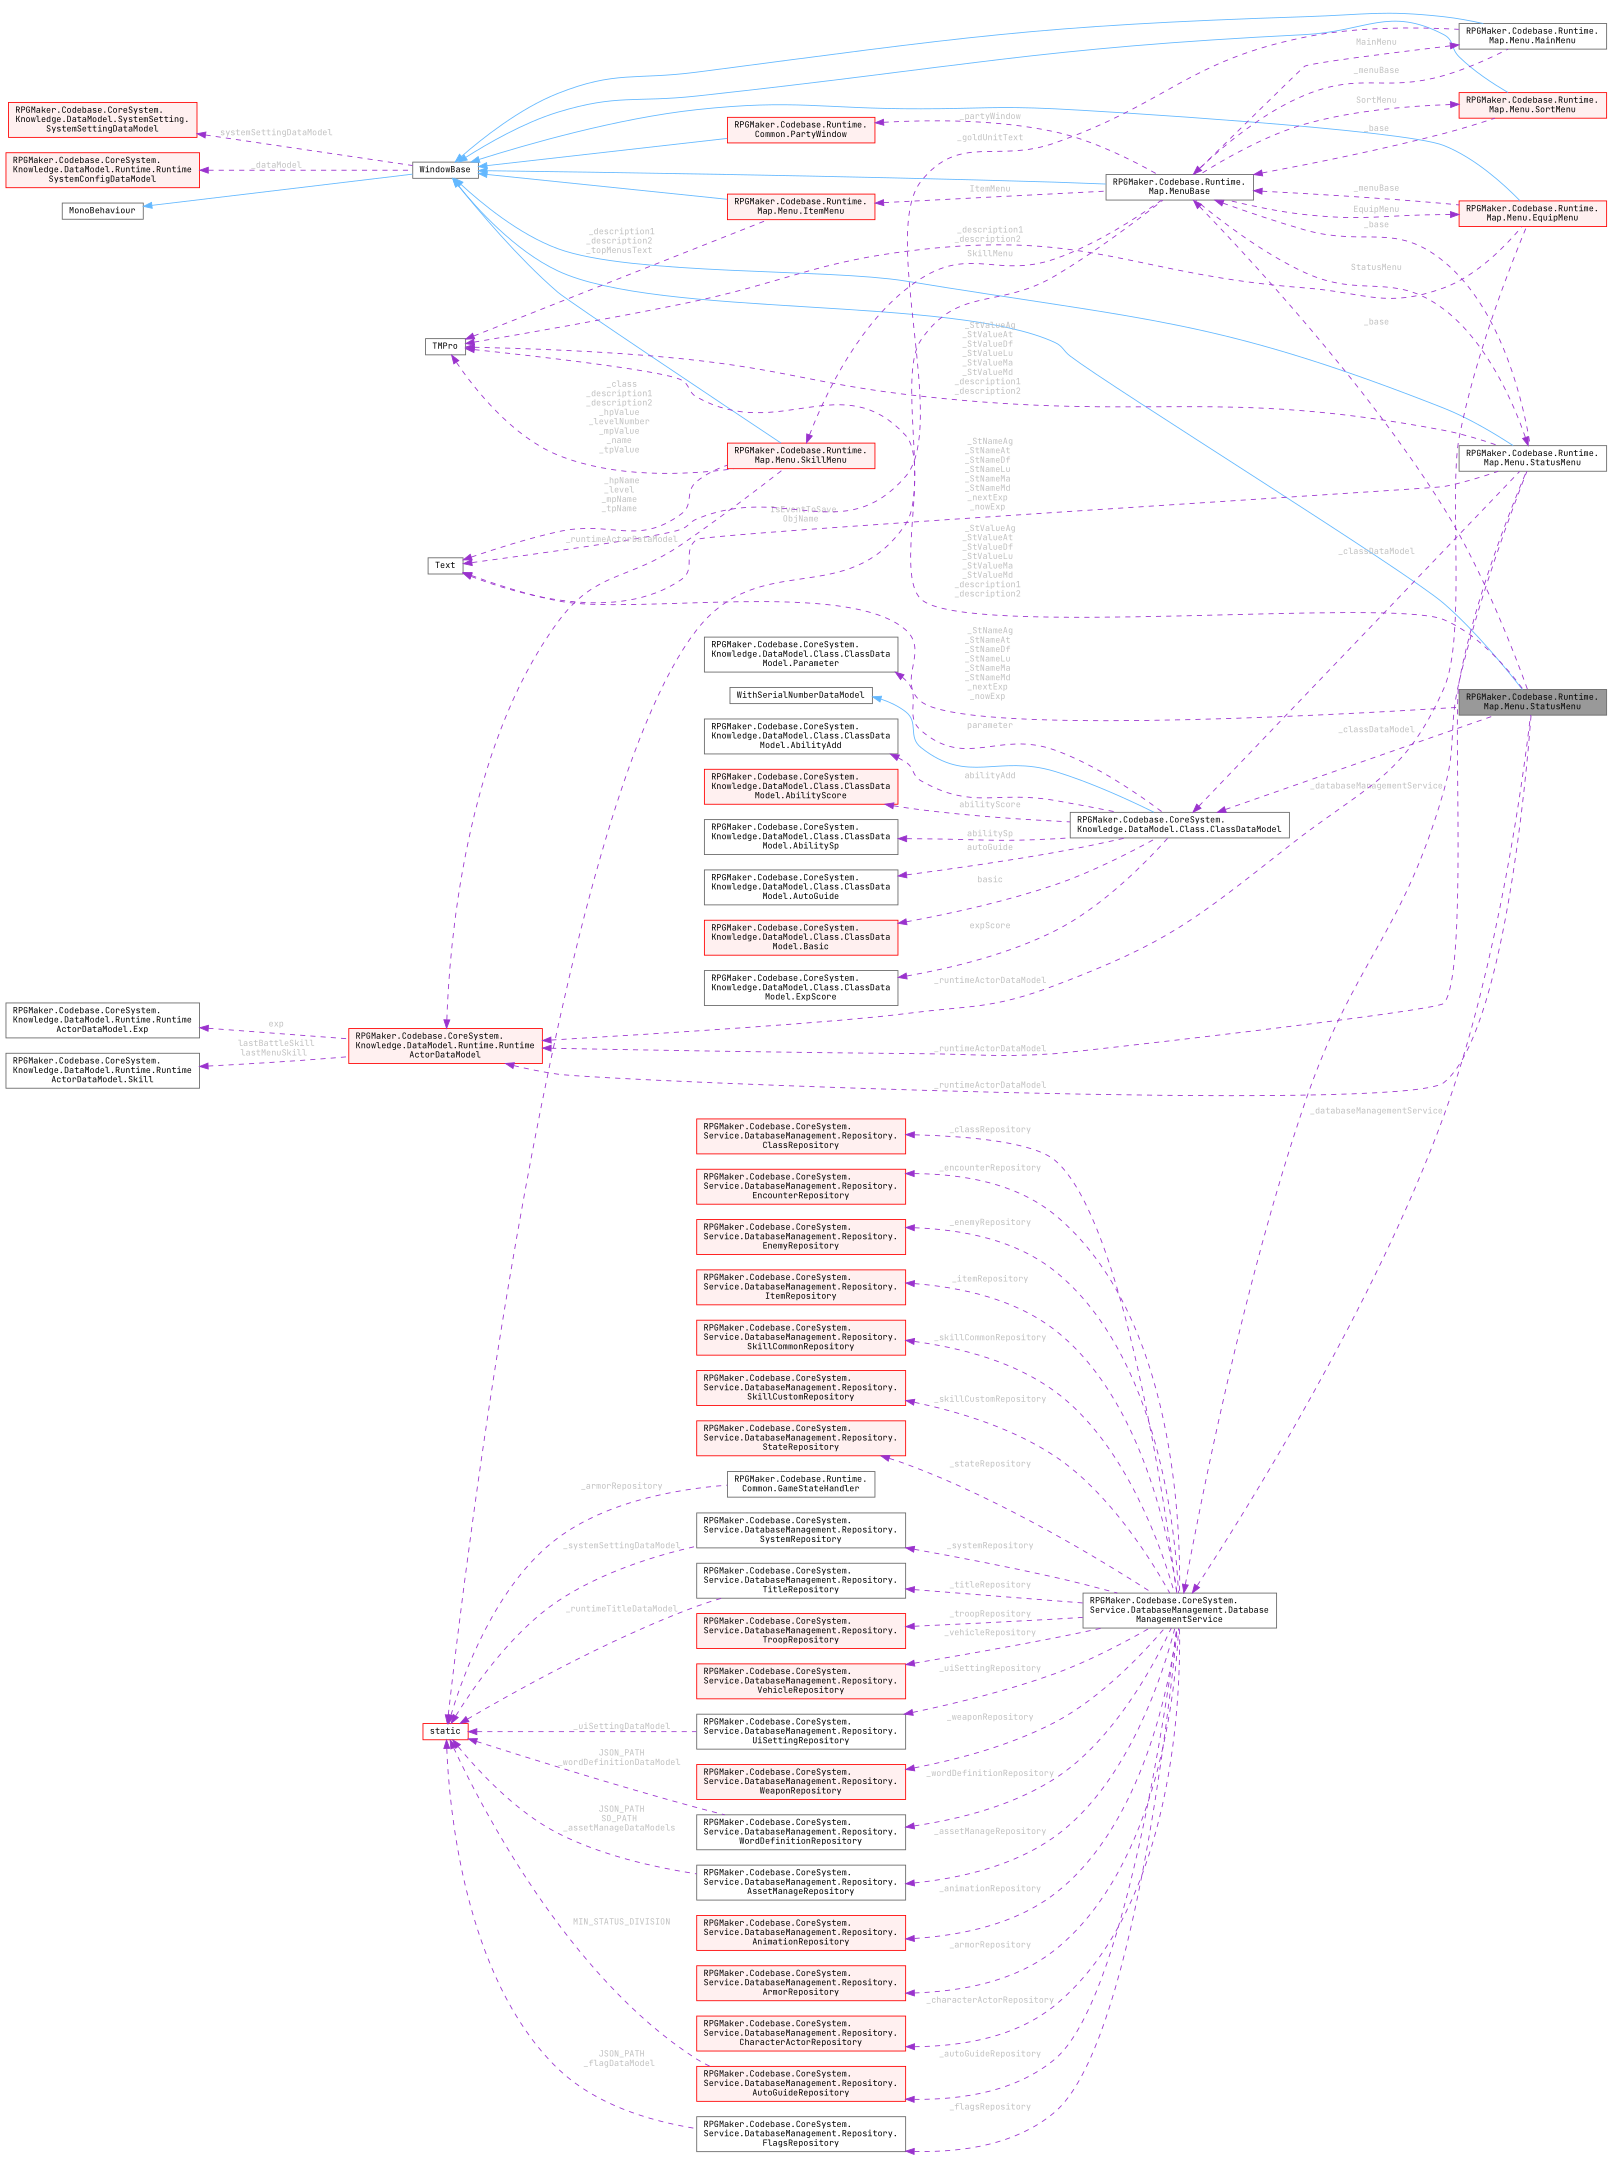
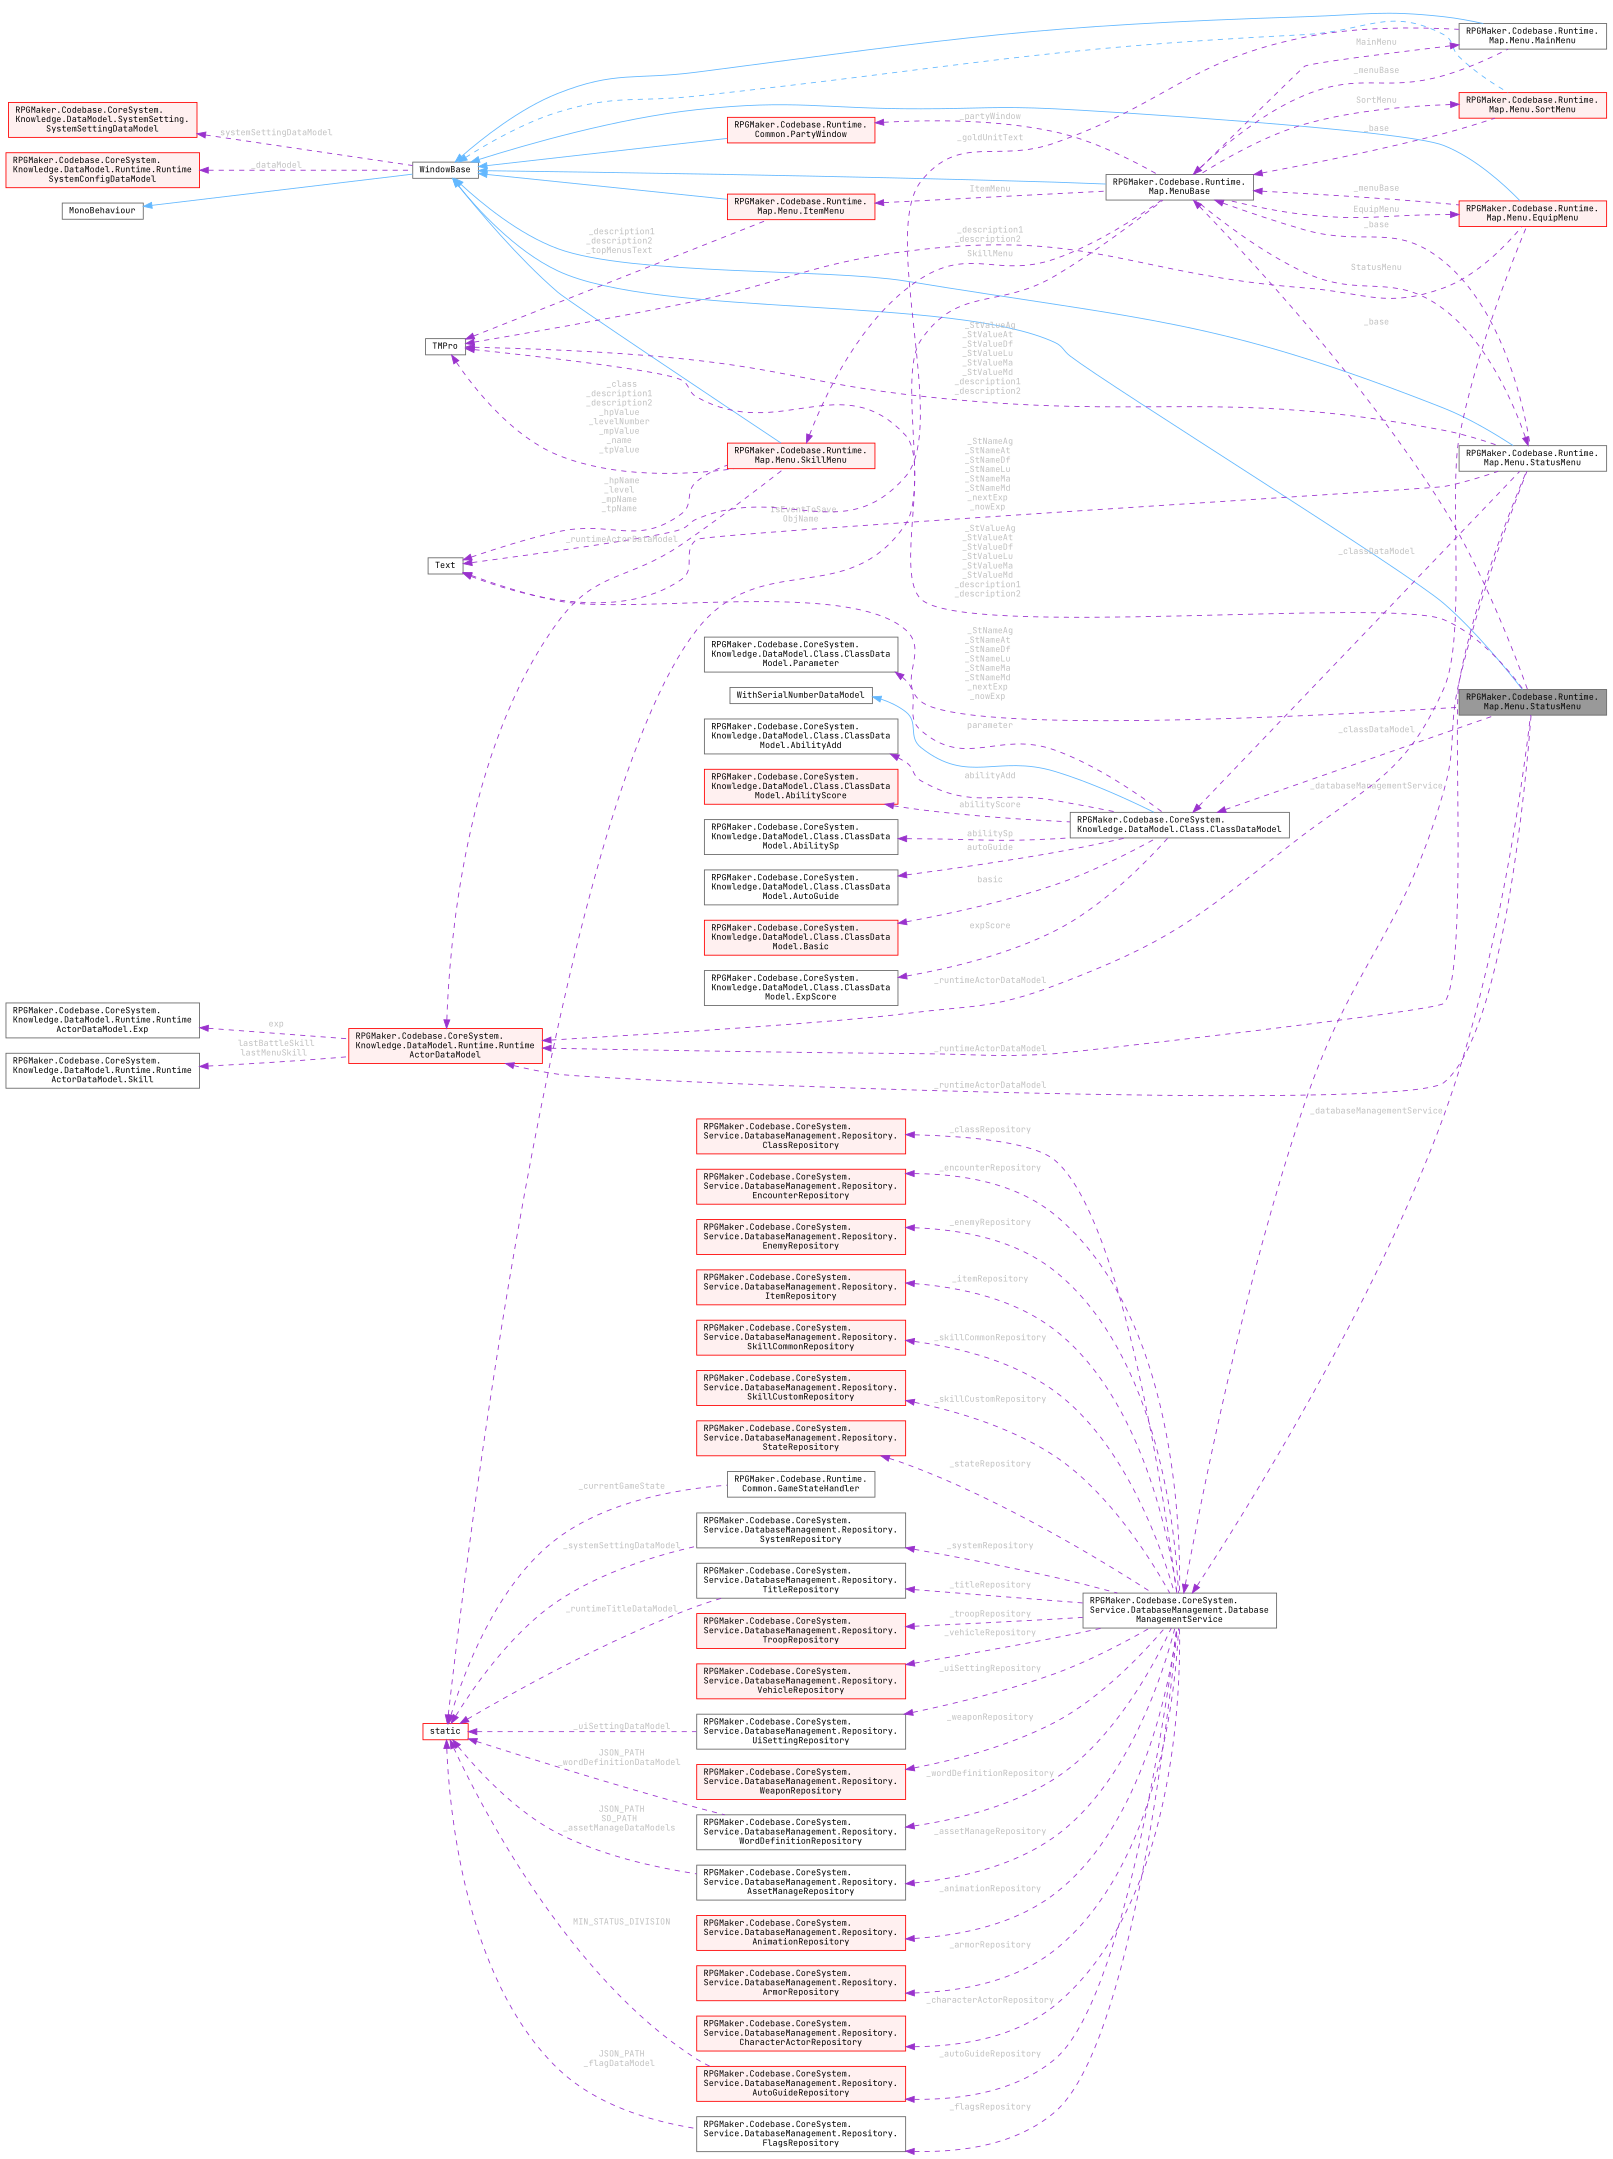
(994, 60) -> (994, 60)
(620, 1486) -> (620, 1486)
